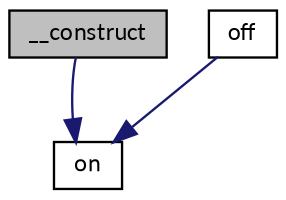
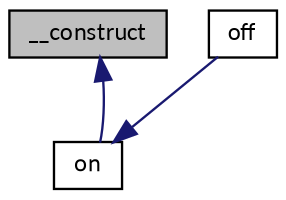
(72, 88) -> (104, 112)
